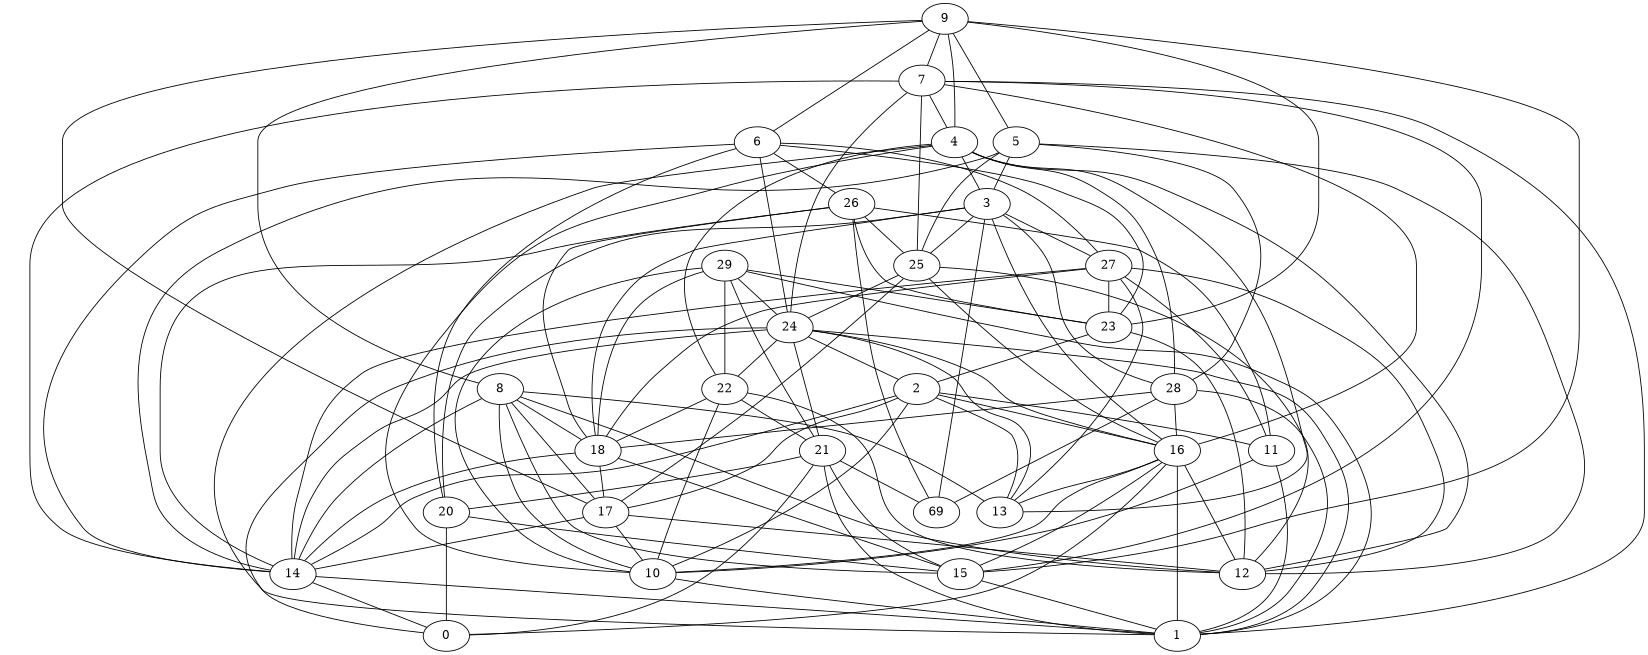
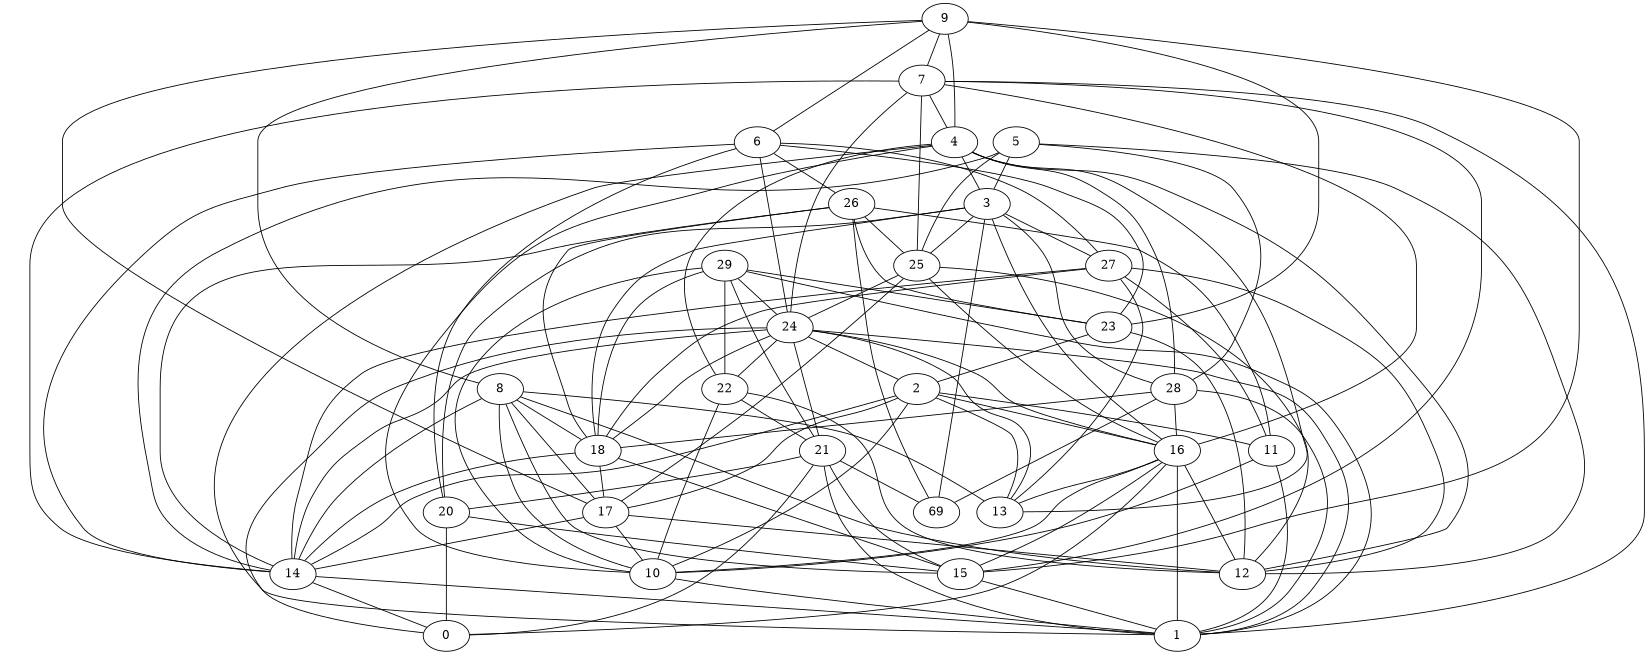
(978, 76) -> none
(1109, 302) -> none
(661, 420) -> (686, 379)
